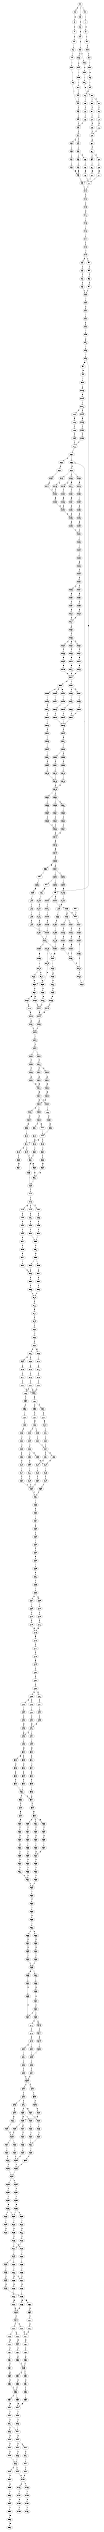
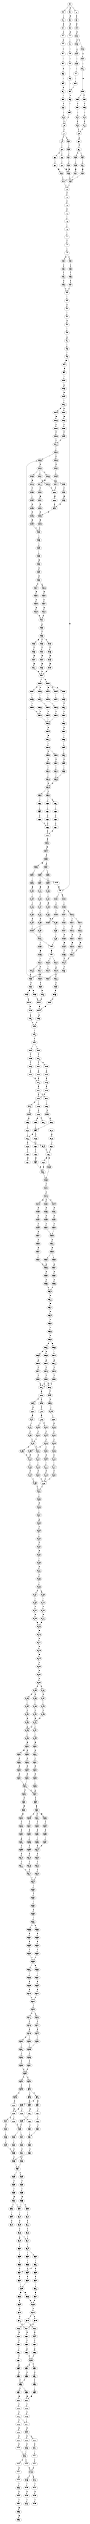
(71, 913) -> (64, 911)
(50, 953) -> (50, 958)
(32, 2013) -> (35, 1997)
